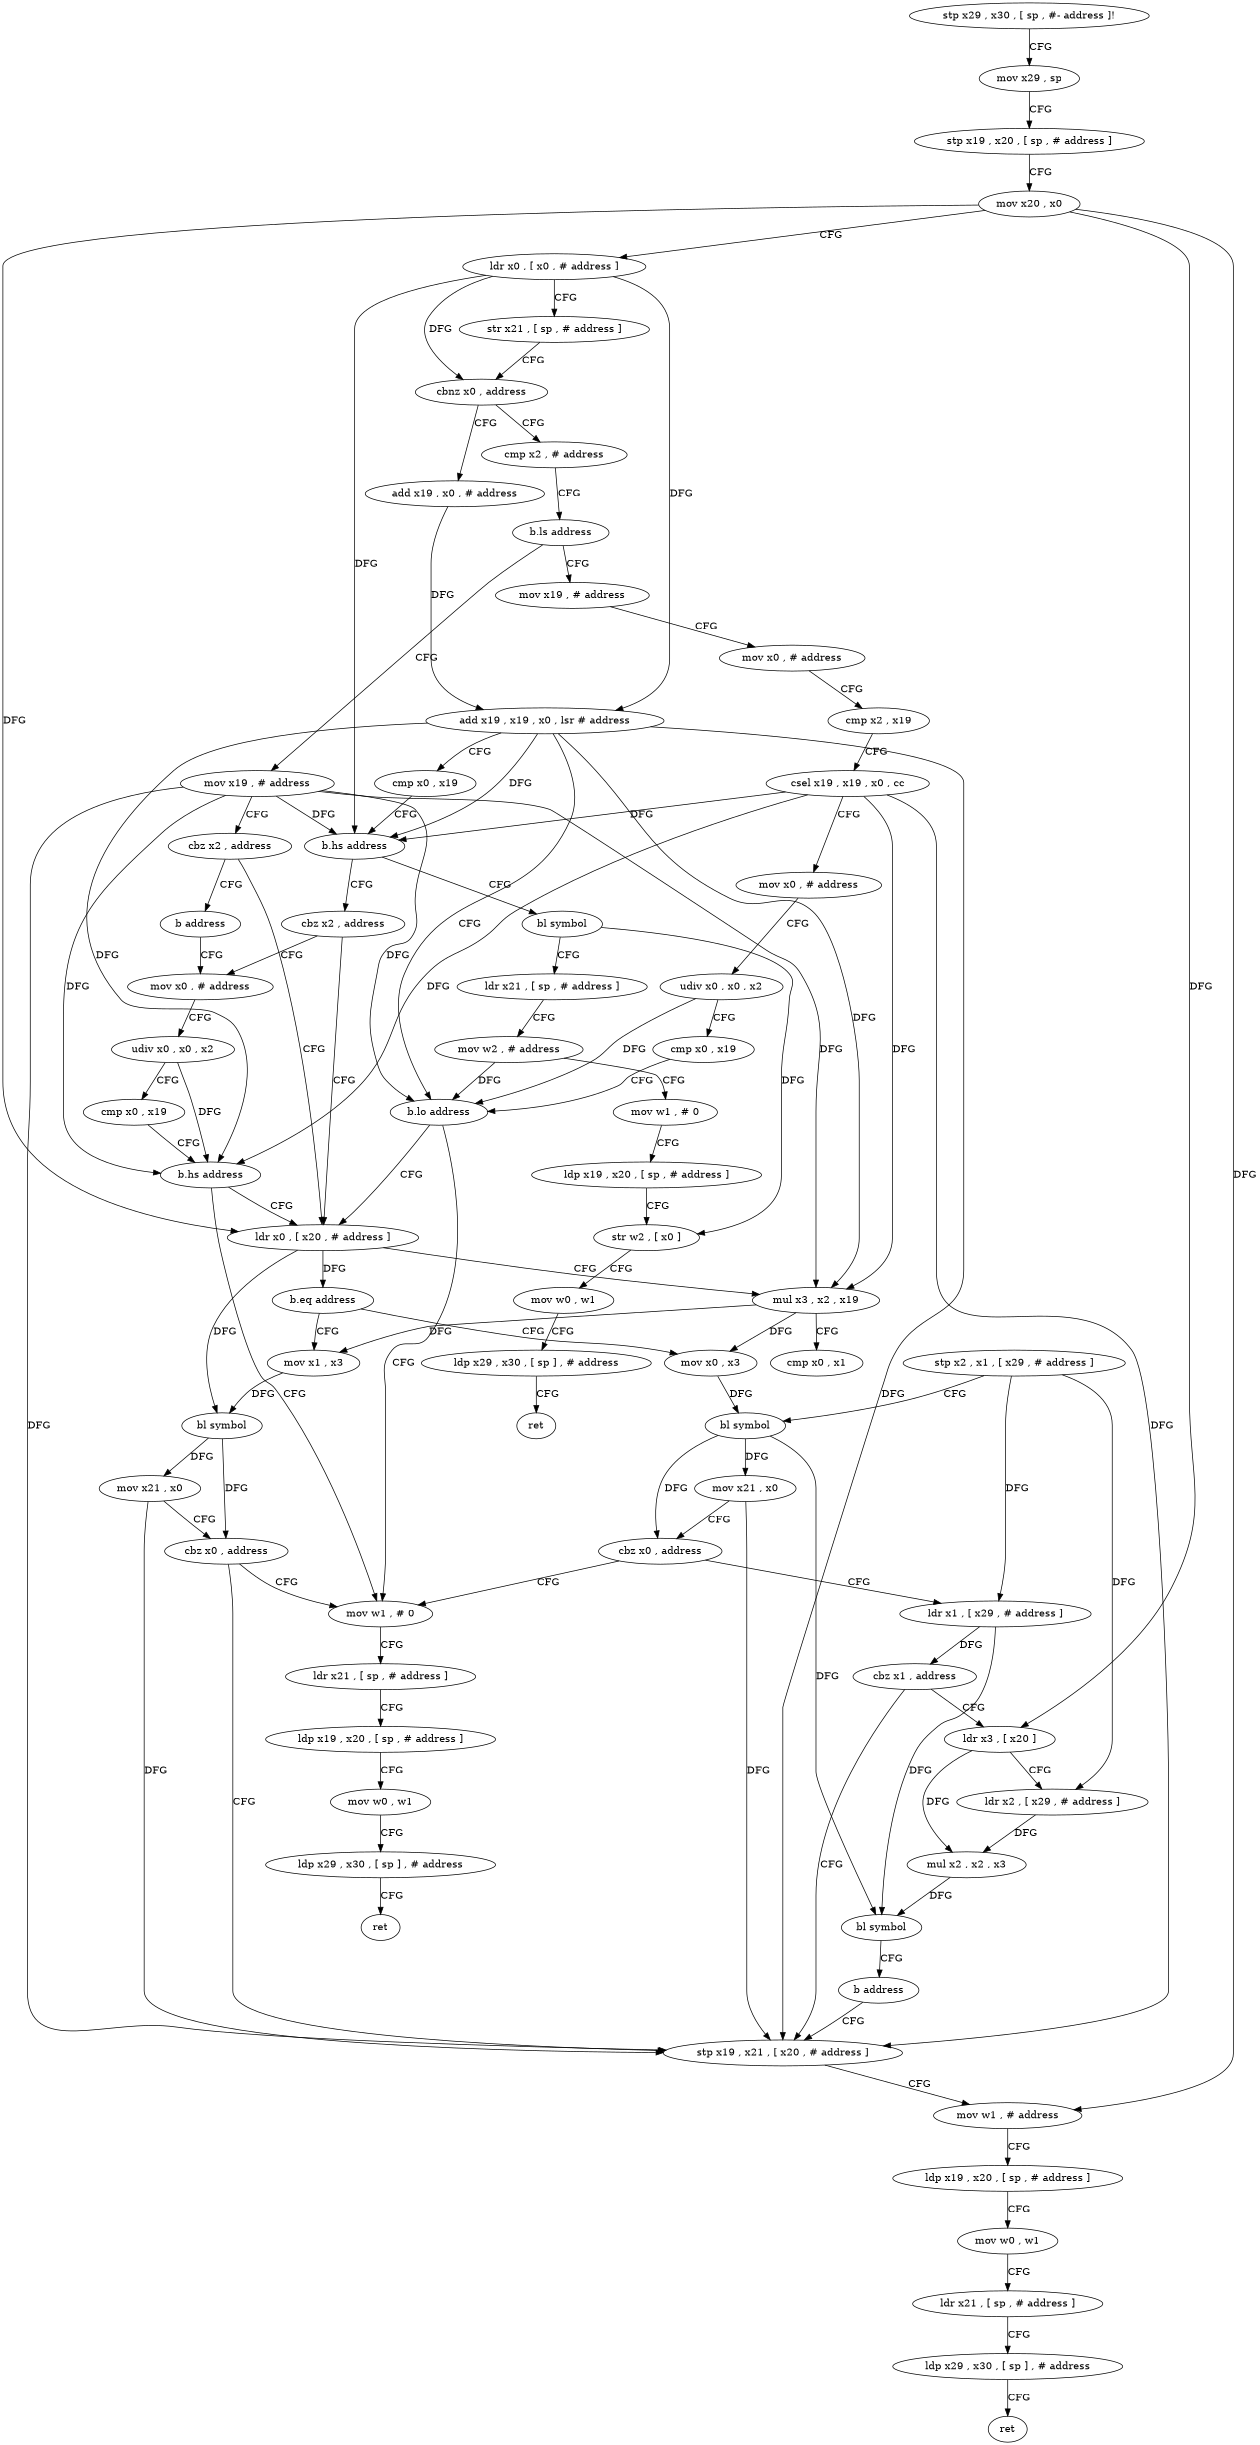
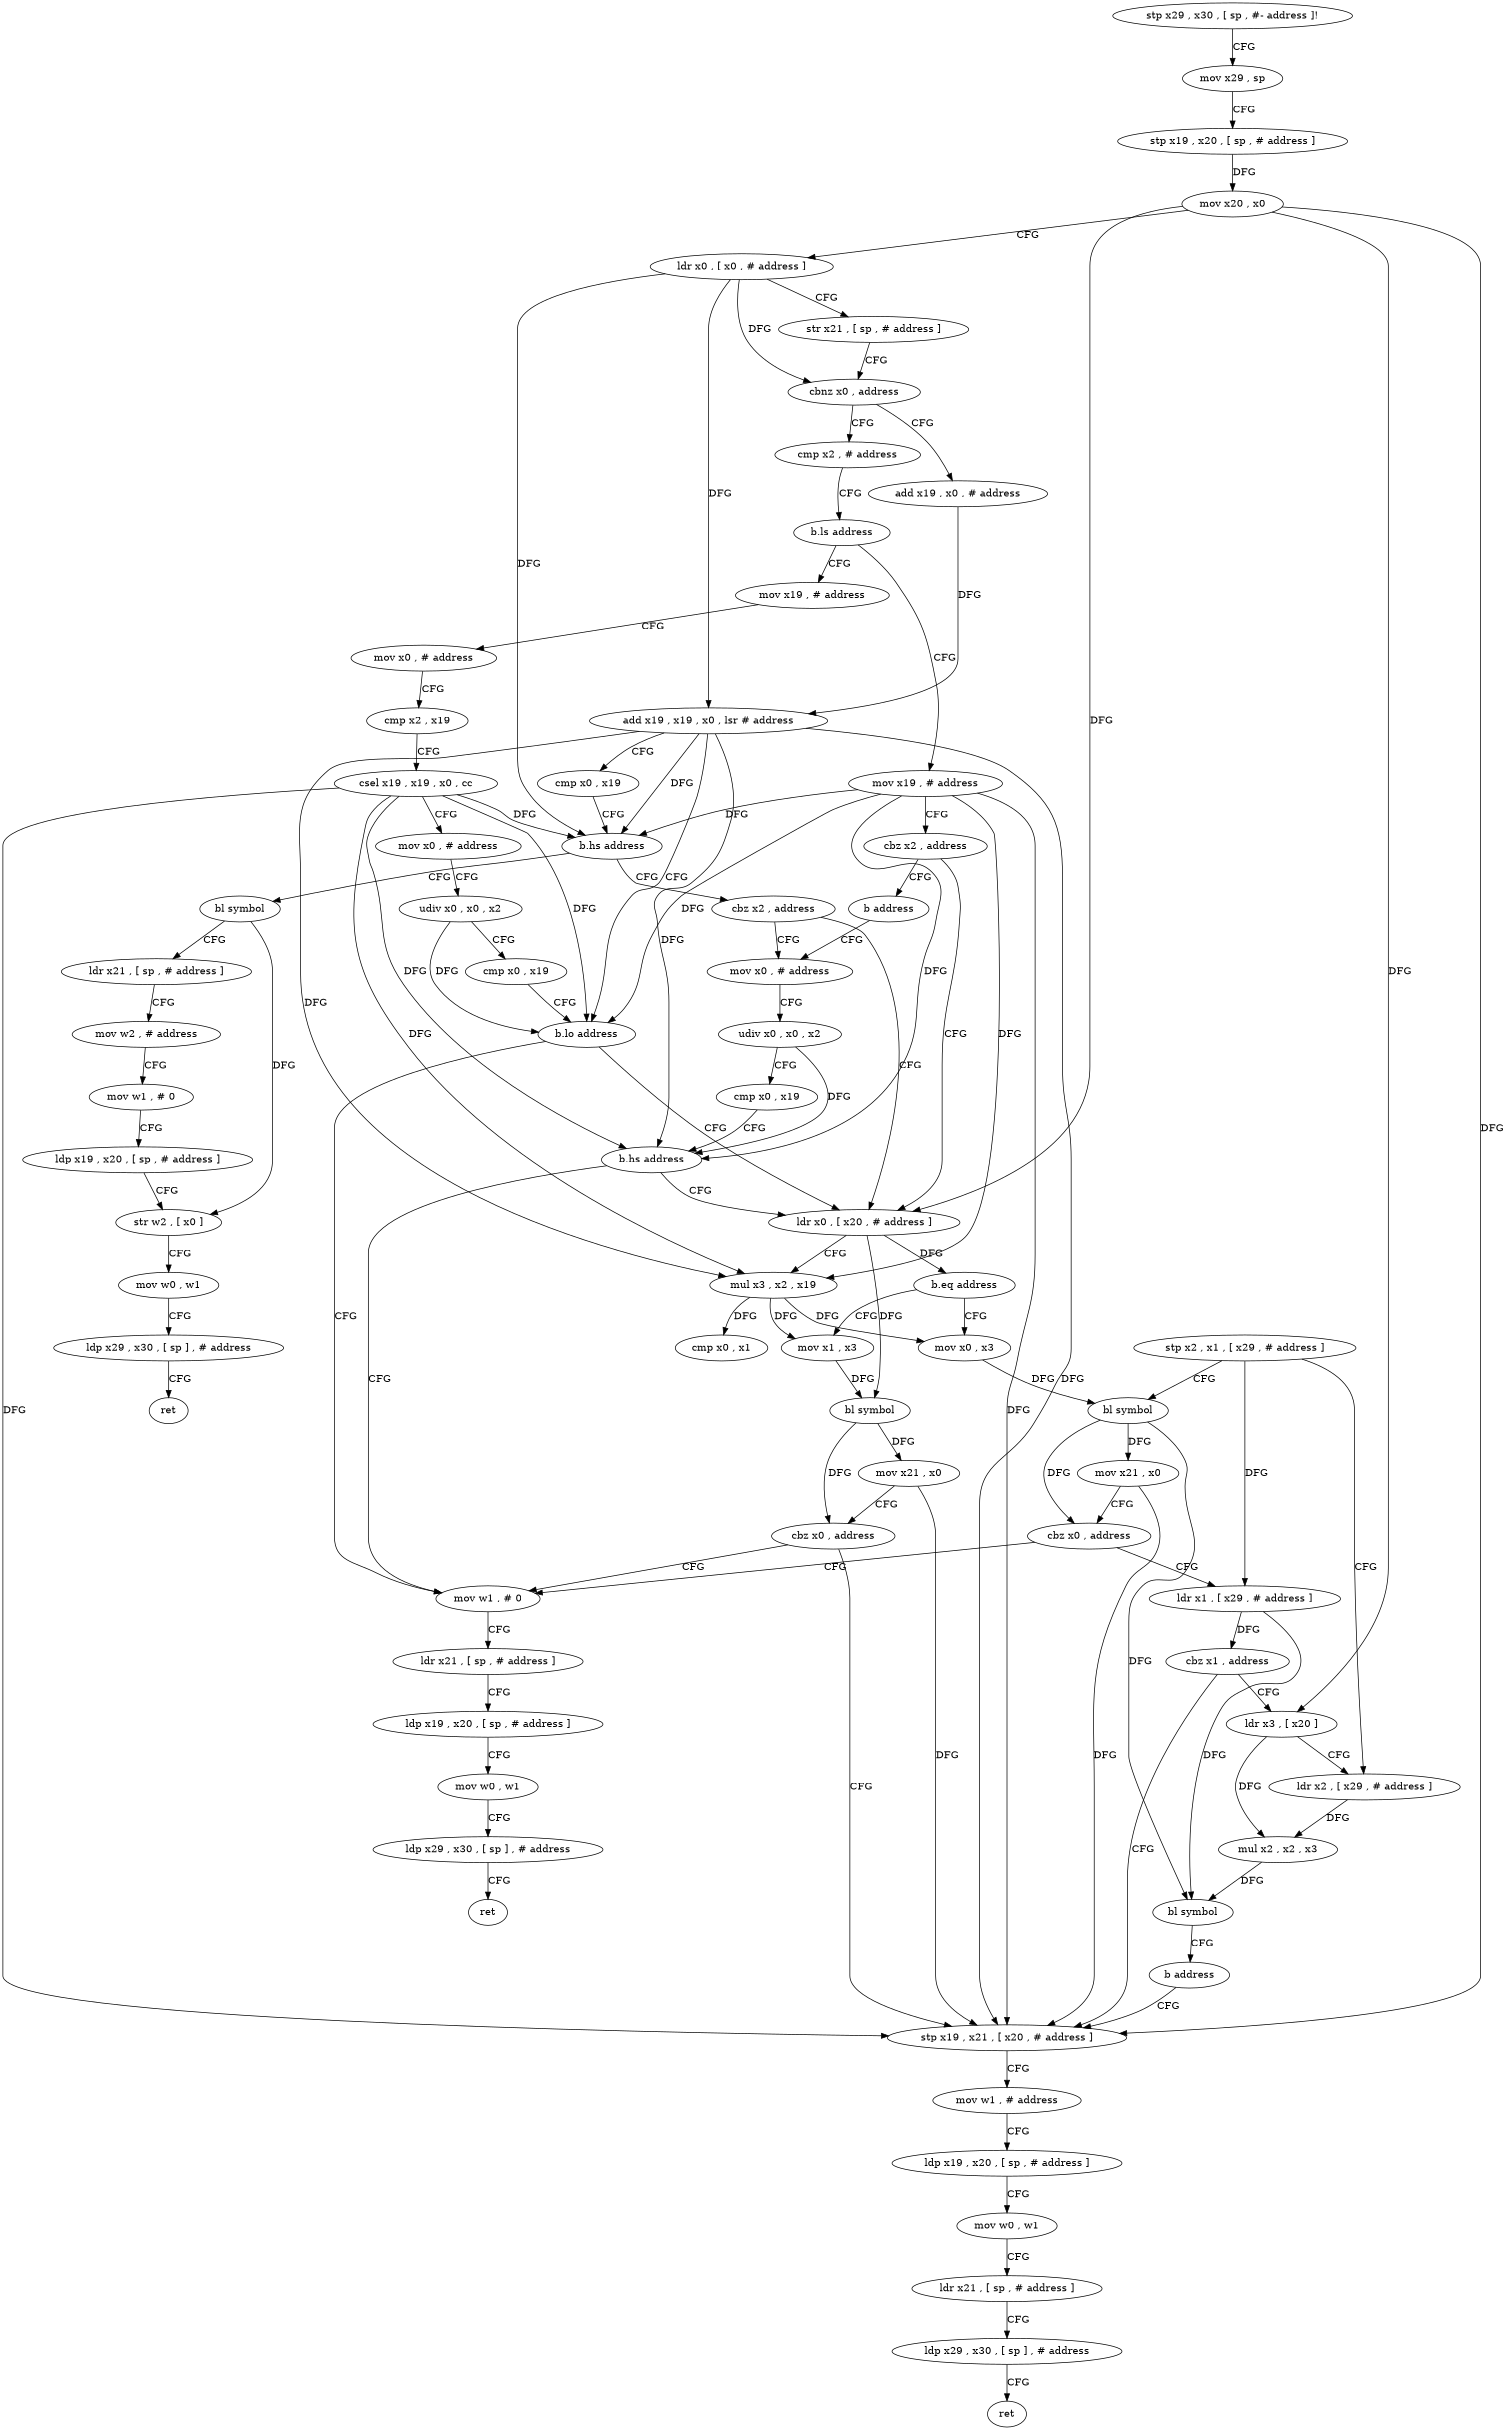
(1041, 173) -> (1245, 173)
(477, 1079) -> (556, 875)
(1233, 1157) -> (1481, 1195)
(828, 1332) -> (746, 1317)
(1124, 1583) -> (1366, 1567)
